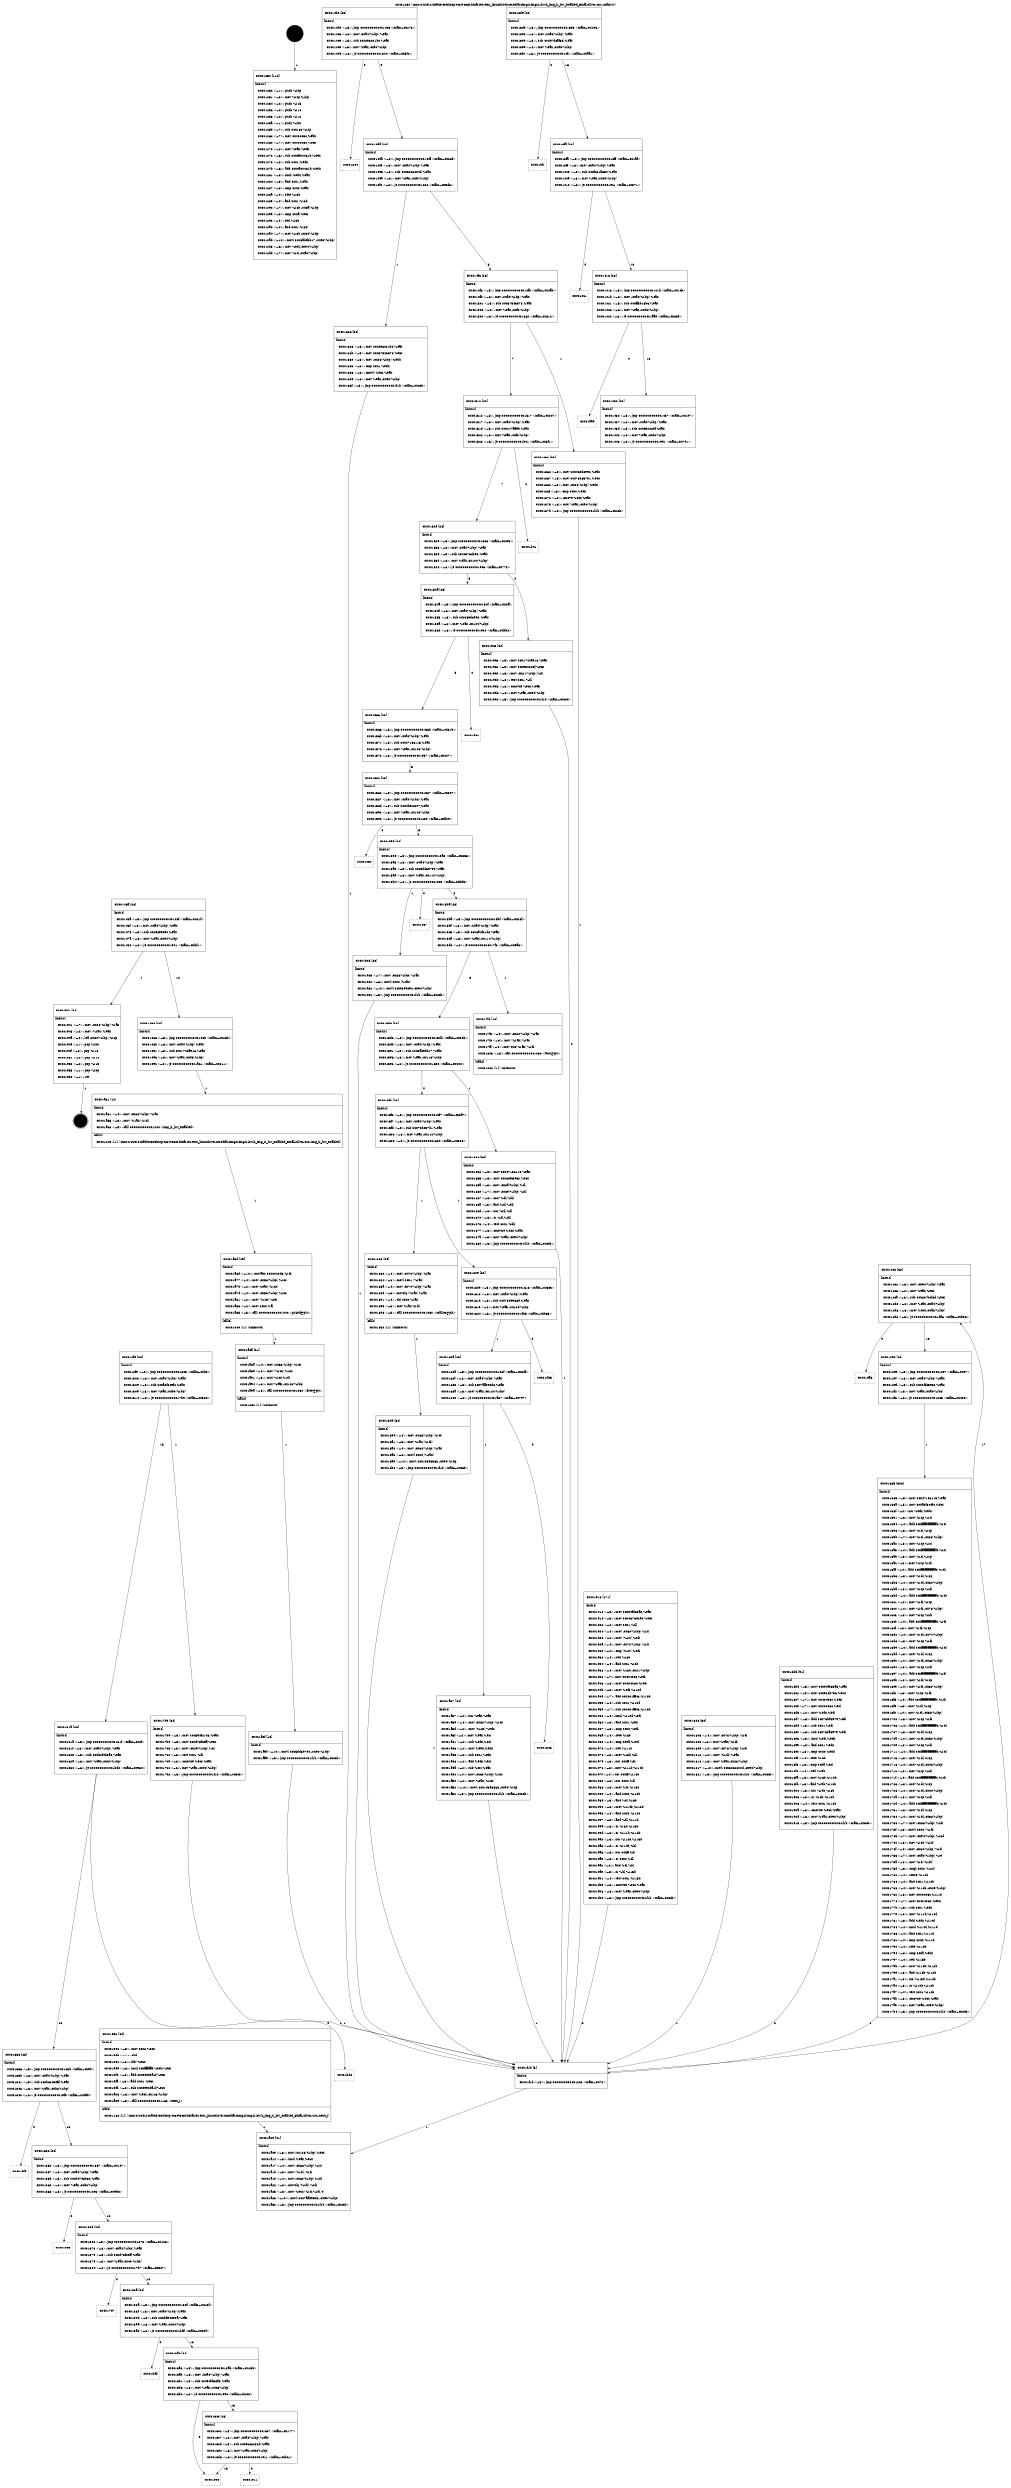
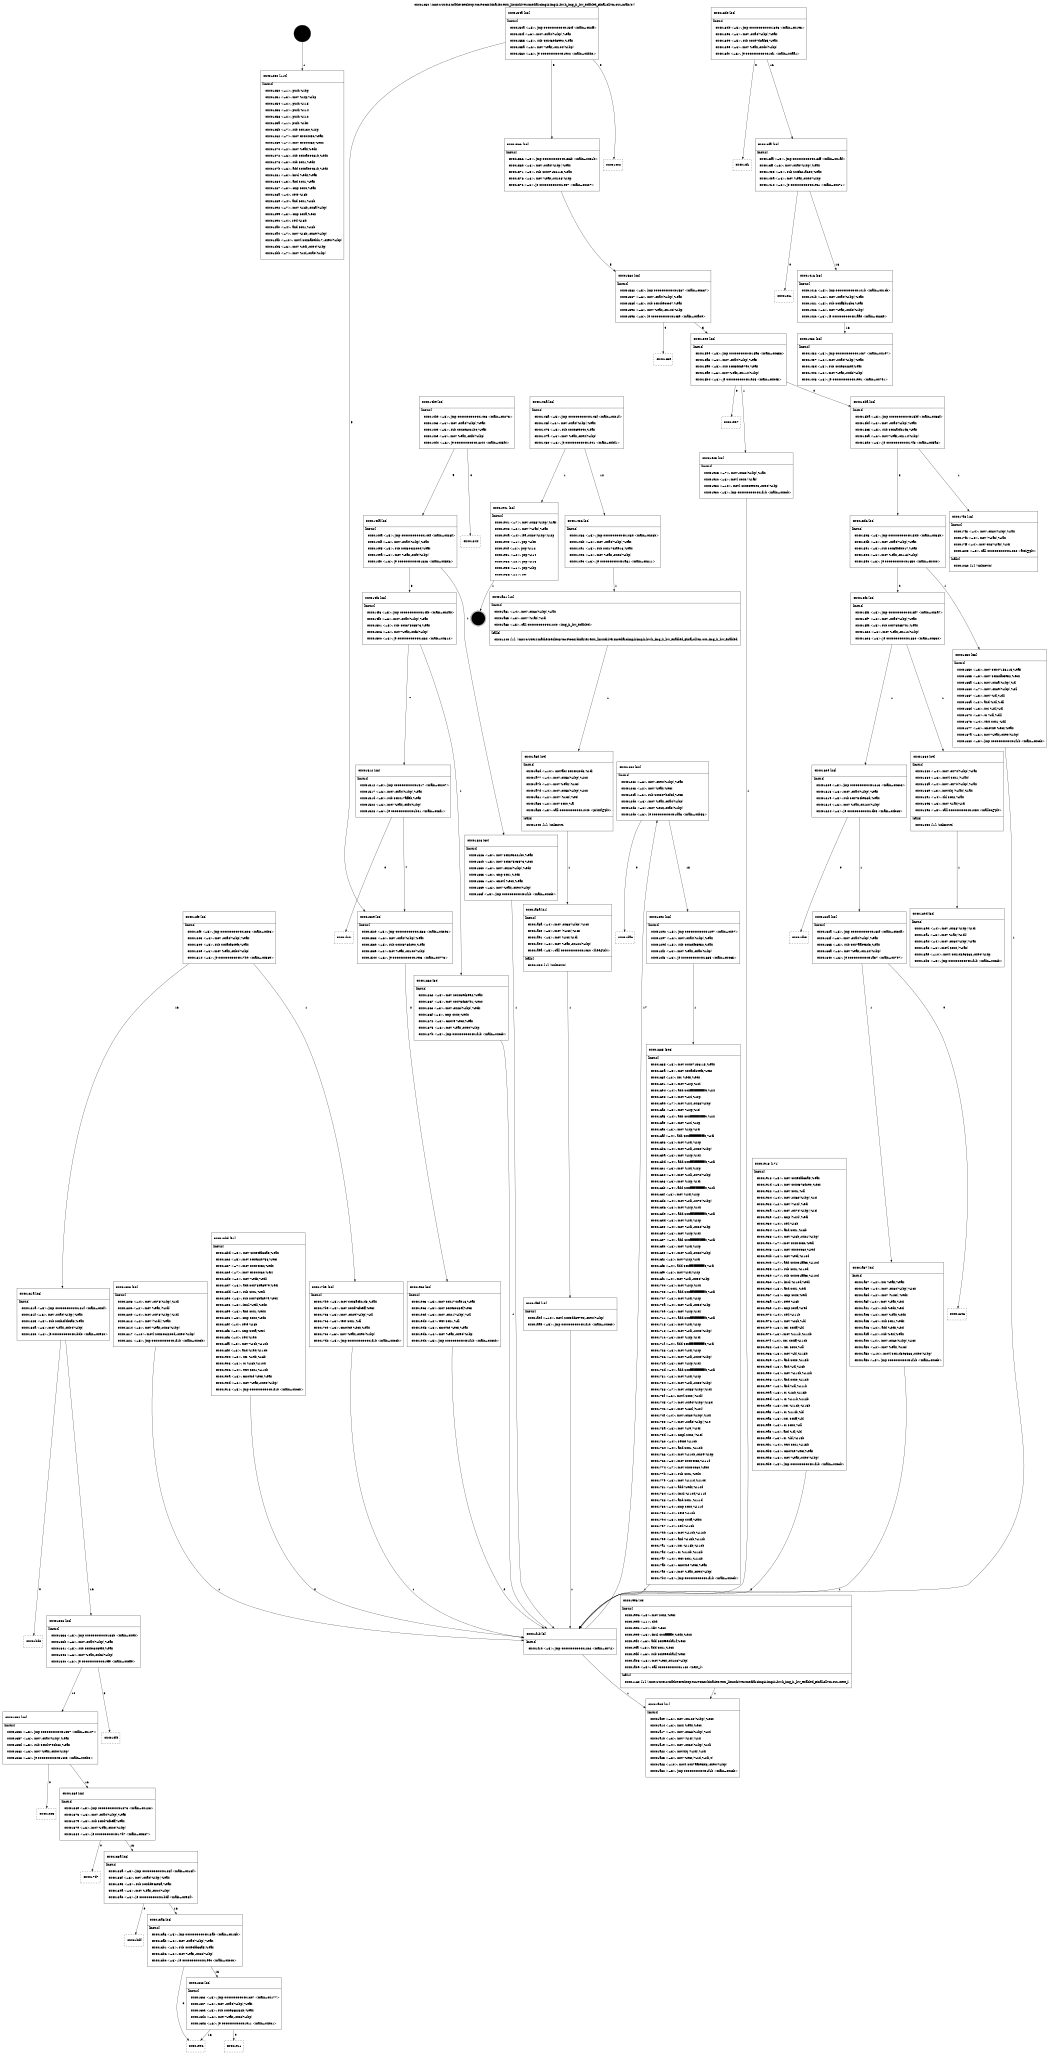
(587, 422) -> none
(467, 578) -> (350, 433)
(368, 1798) -> none
